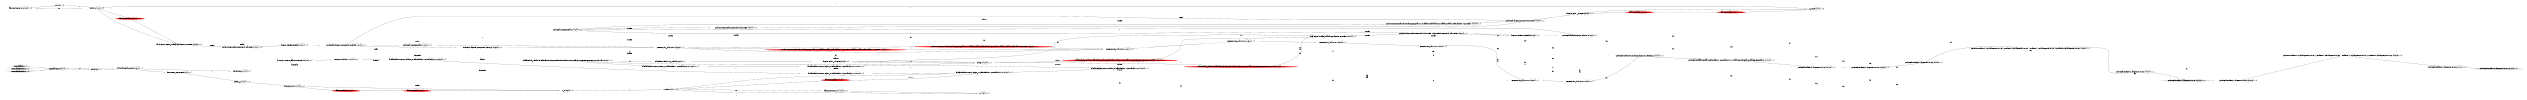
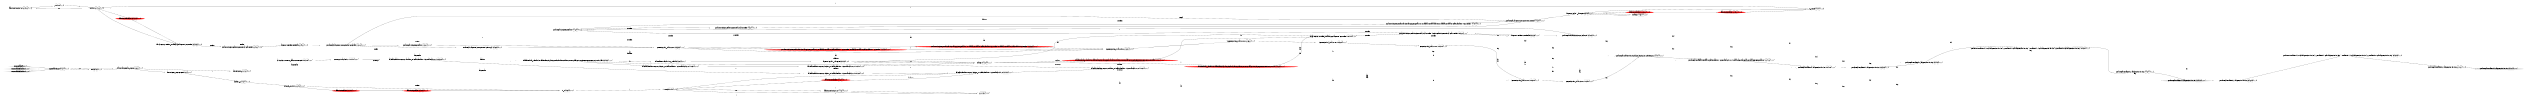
none -> (1640, 15)
